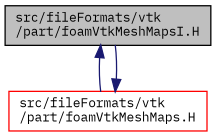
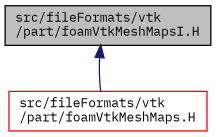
(117, 62) -> none
